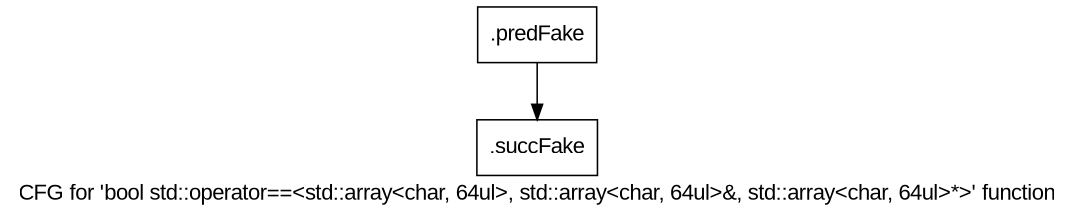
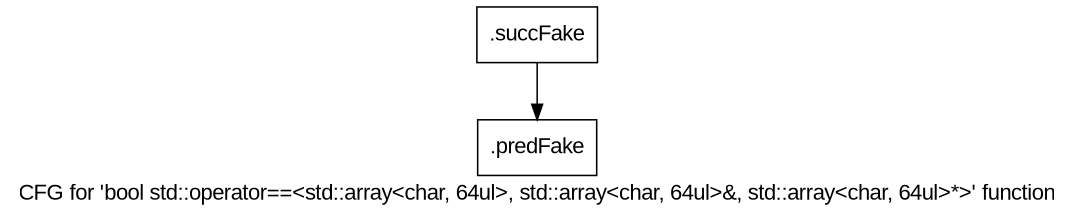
(537, 84) -> (537, 84)
